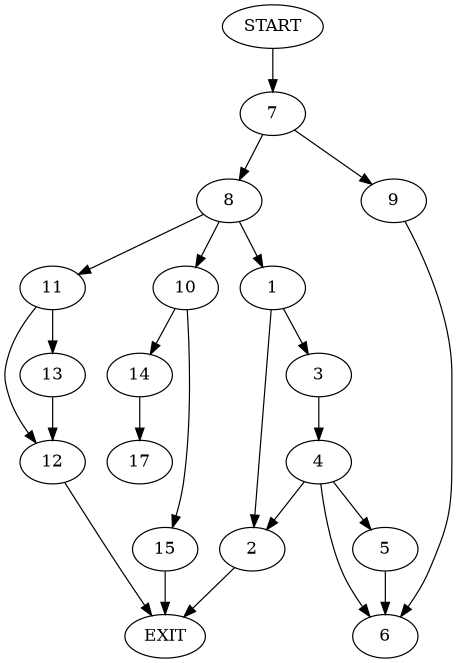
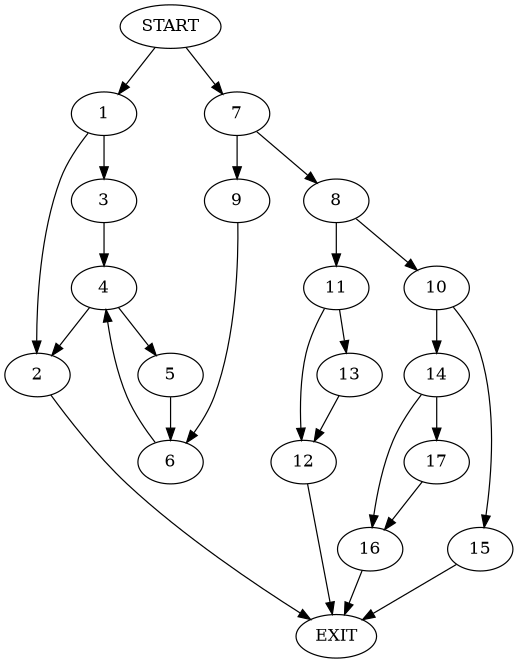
(248, 239) -> (141, 66)
(334, 548) -> (123, 386)
none -> (370, 549)
